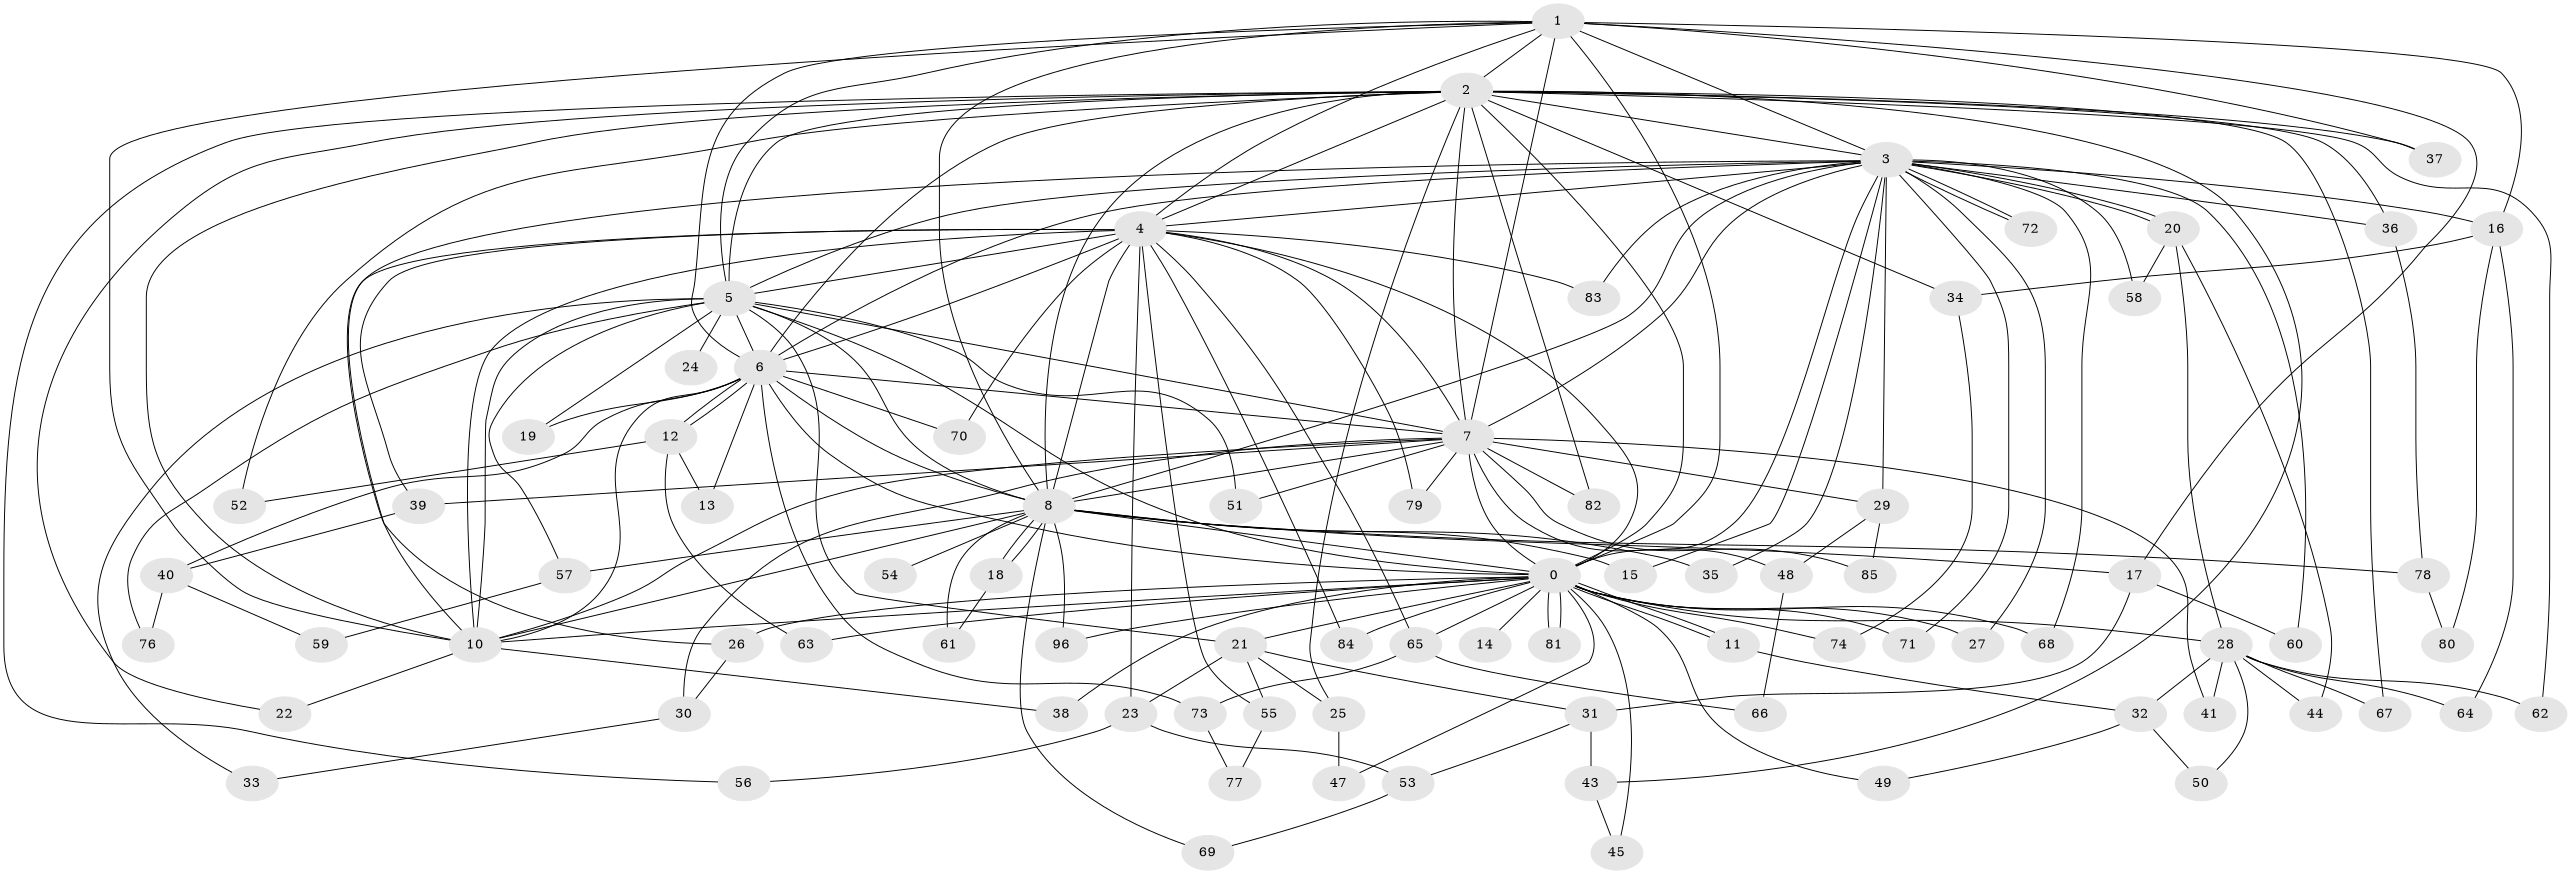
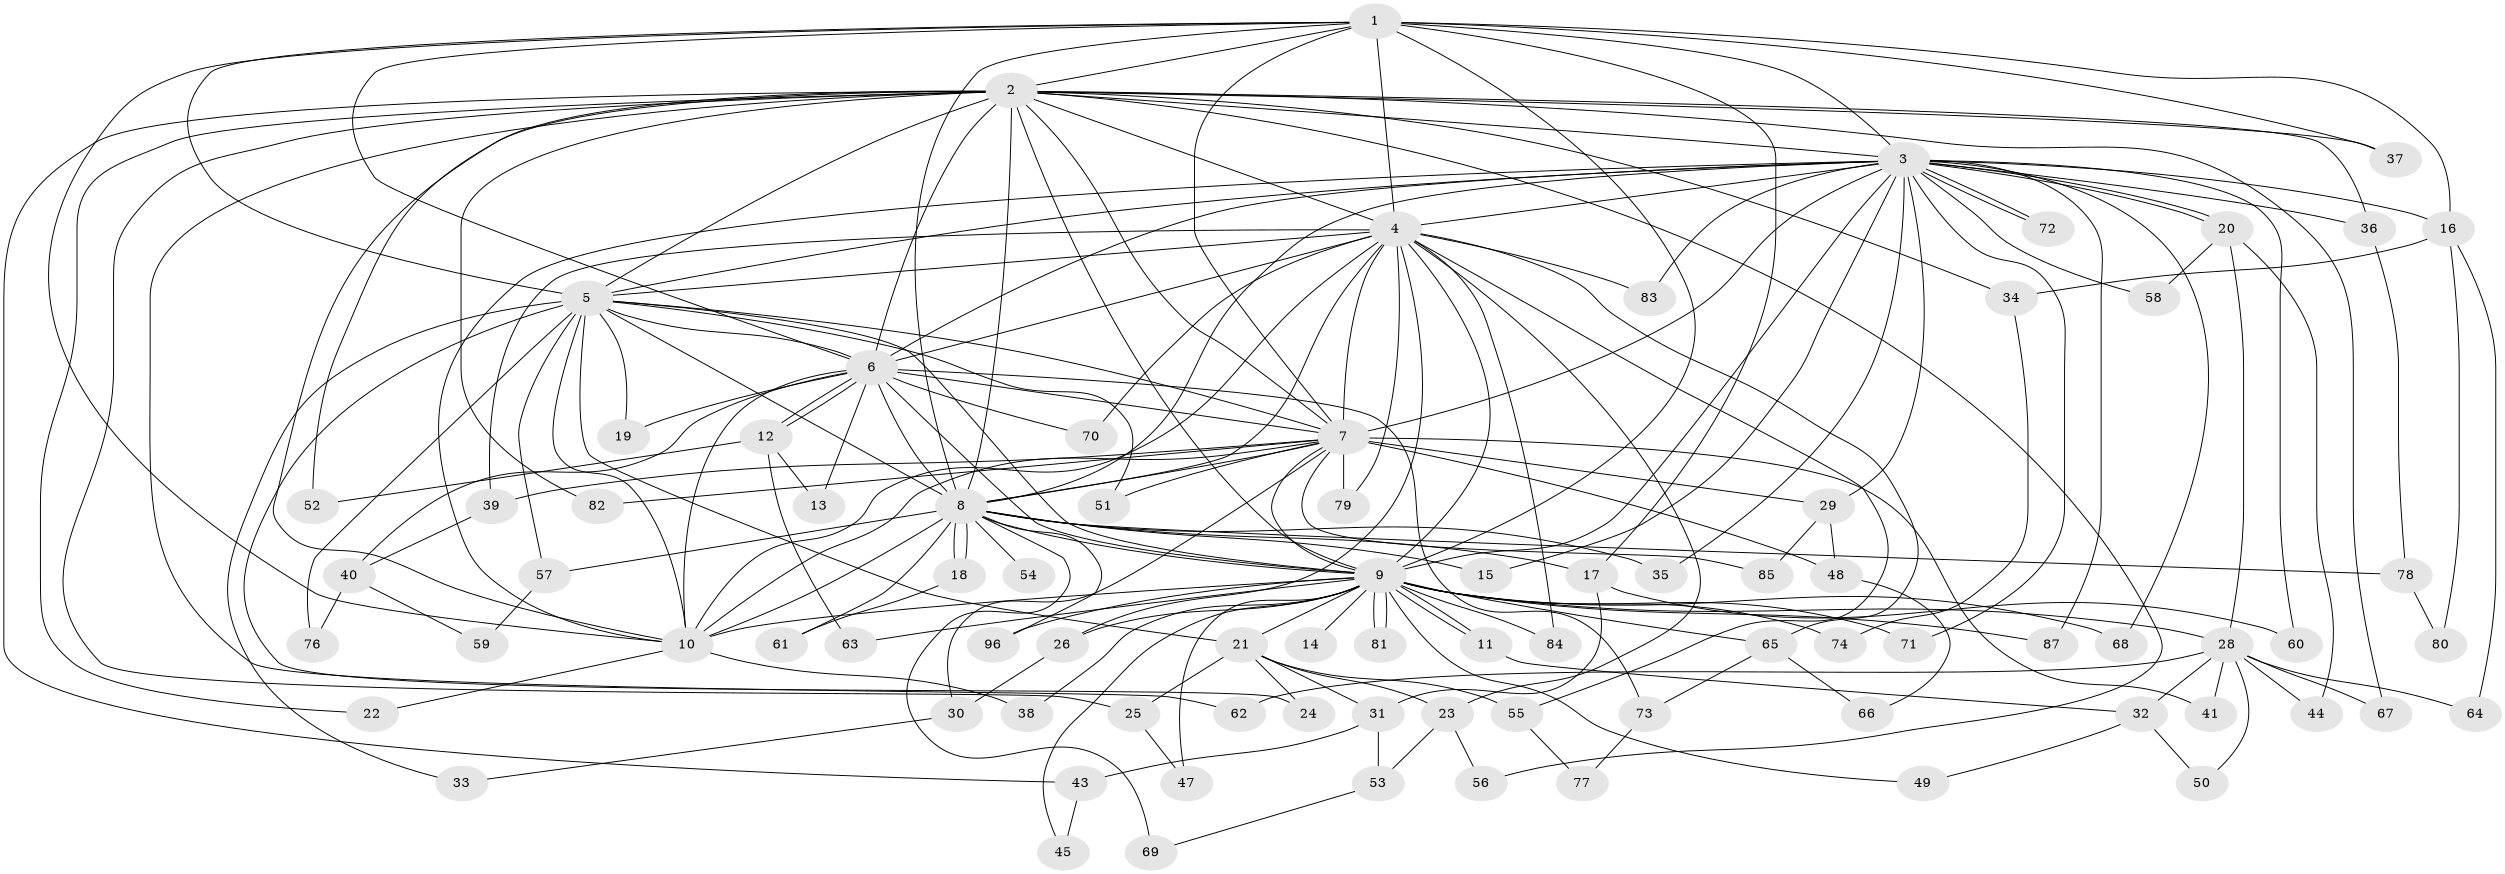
(1554, 576) -> (1380, 576)
(1978, 645) -> (2052, 645)
none -> (1275, 680)
